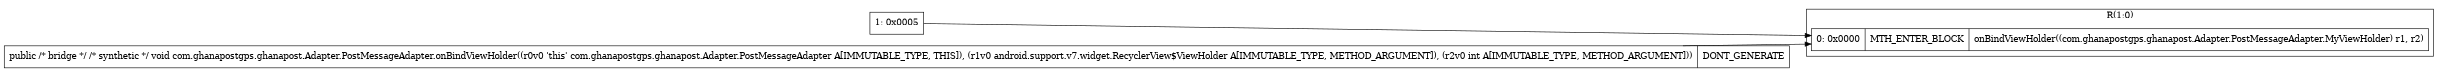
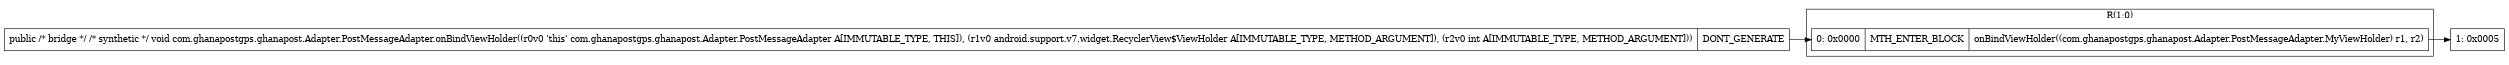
(1364, 30) -> (2437, 40)
